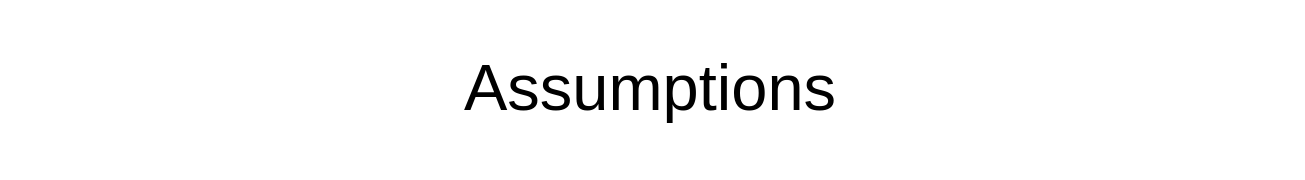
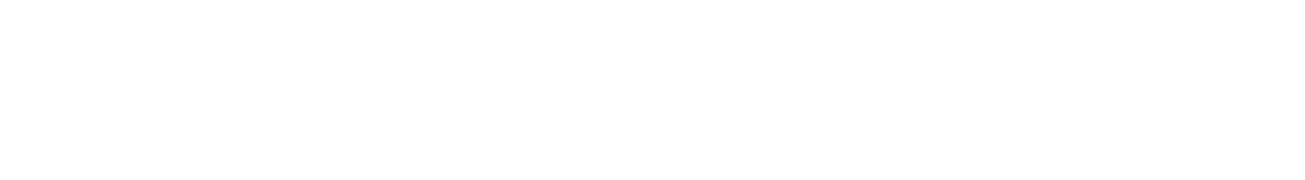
(651, 89) -> none
